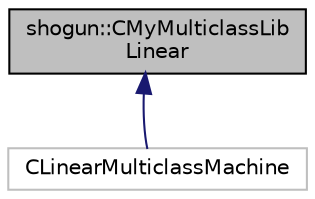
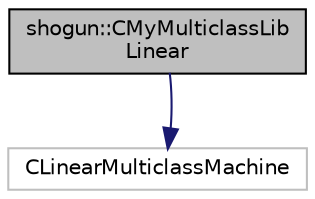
(144, 121) -> (172, 101)
